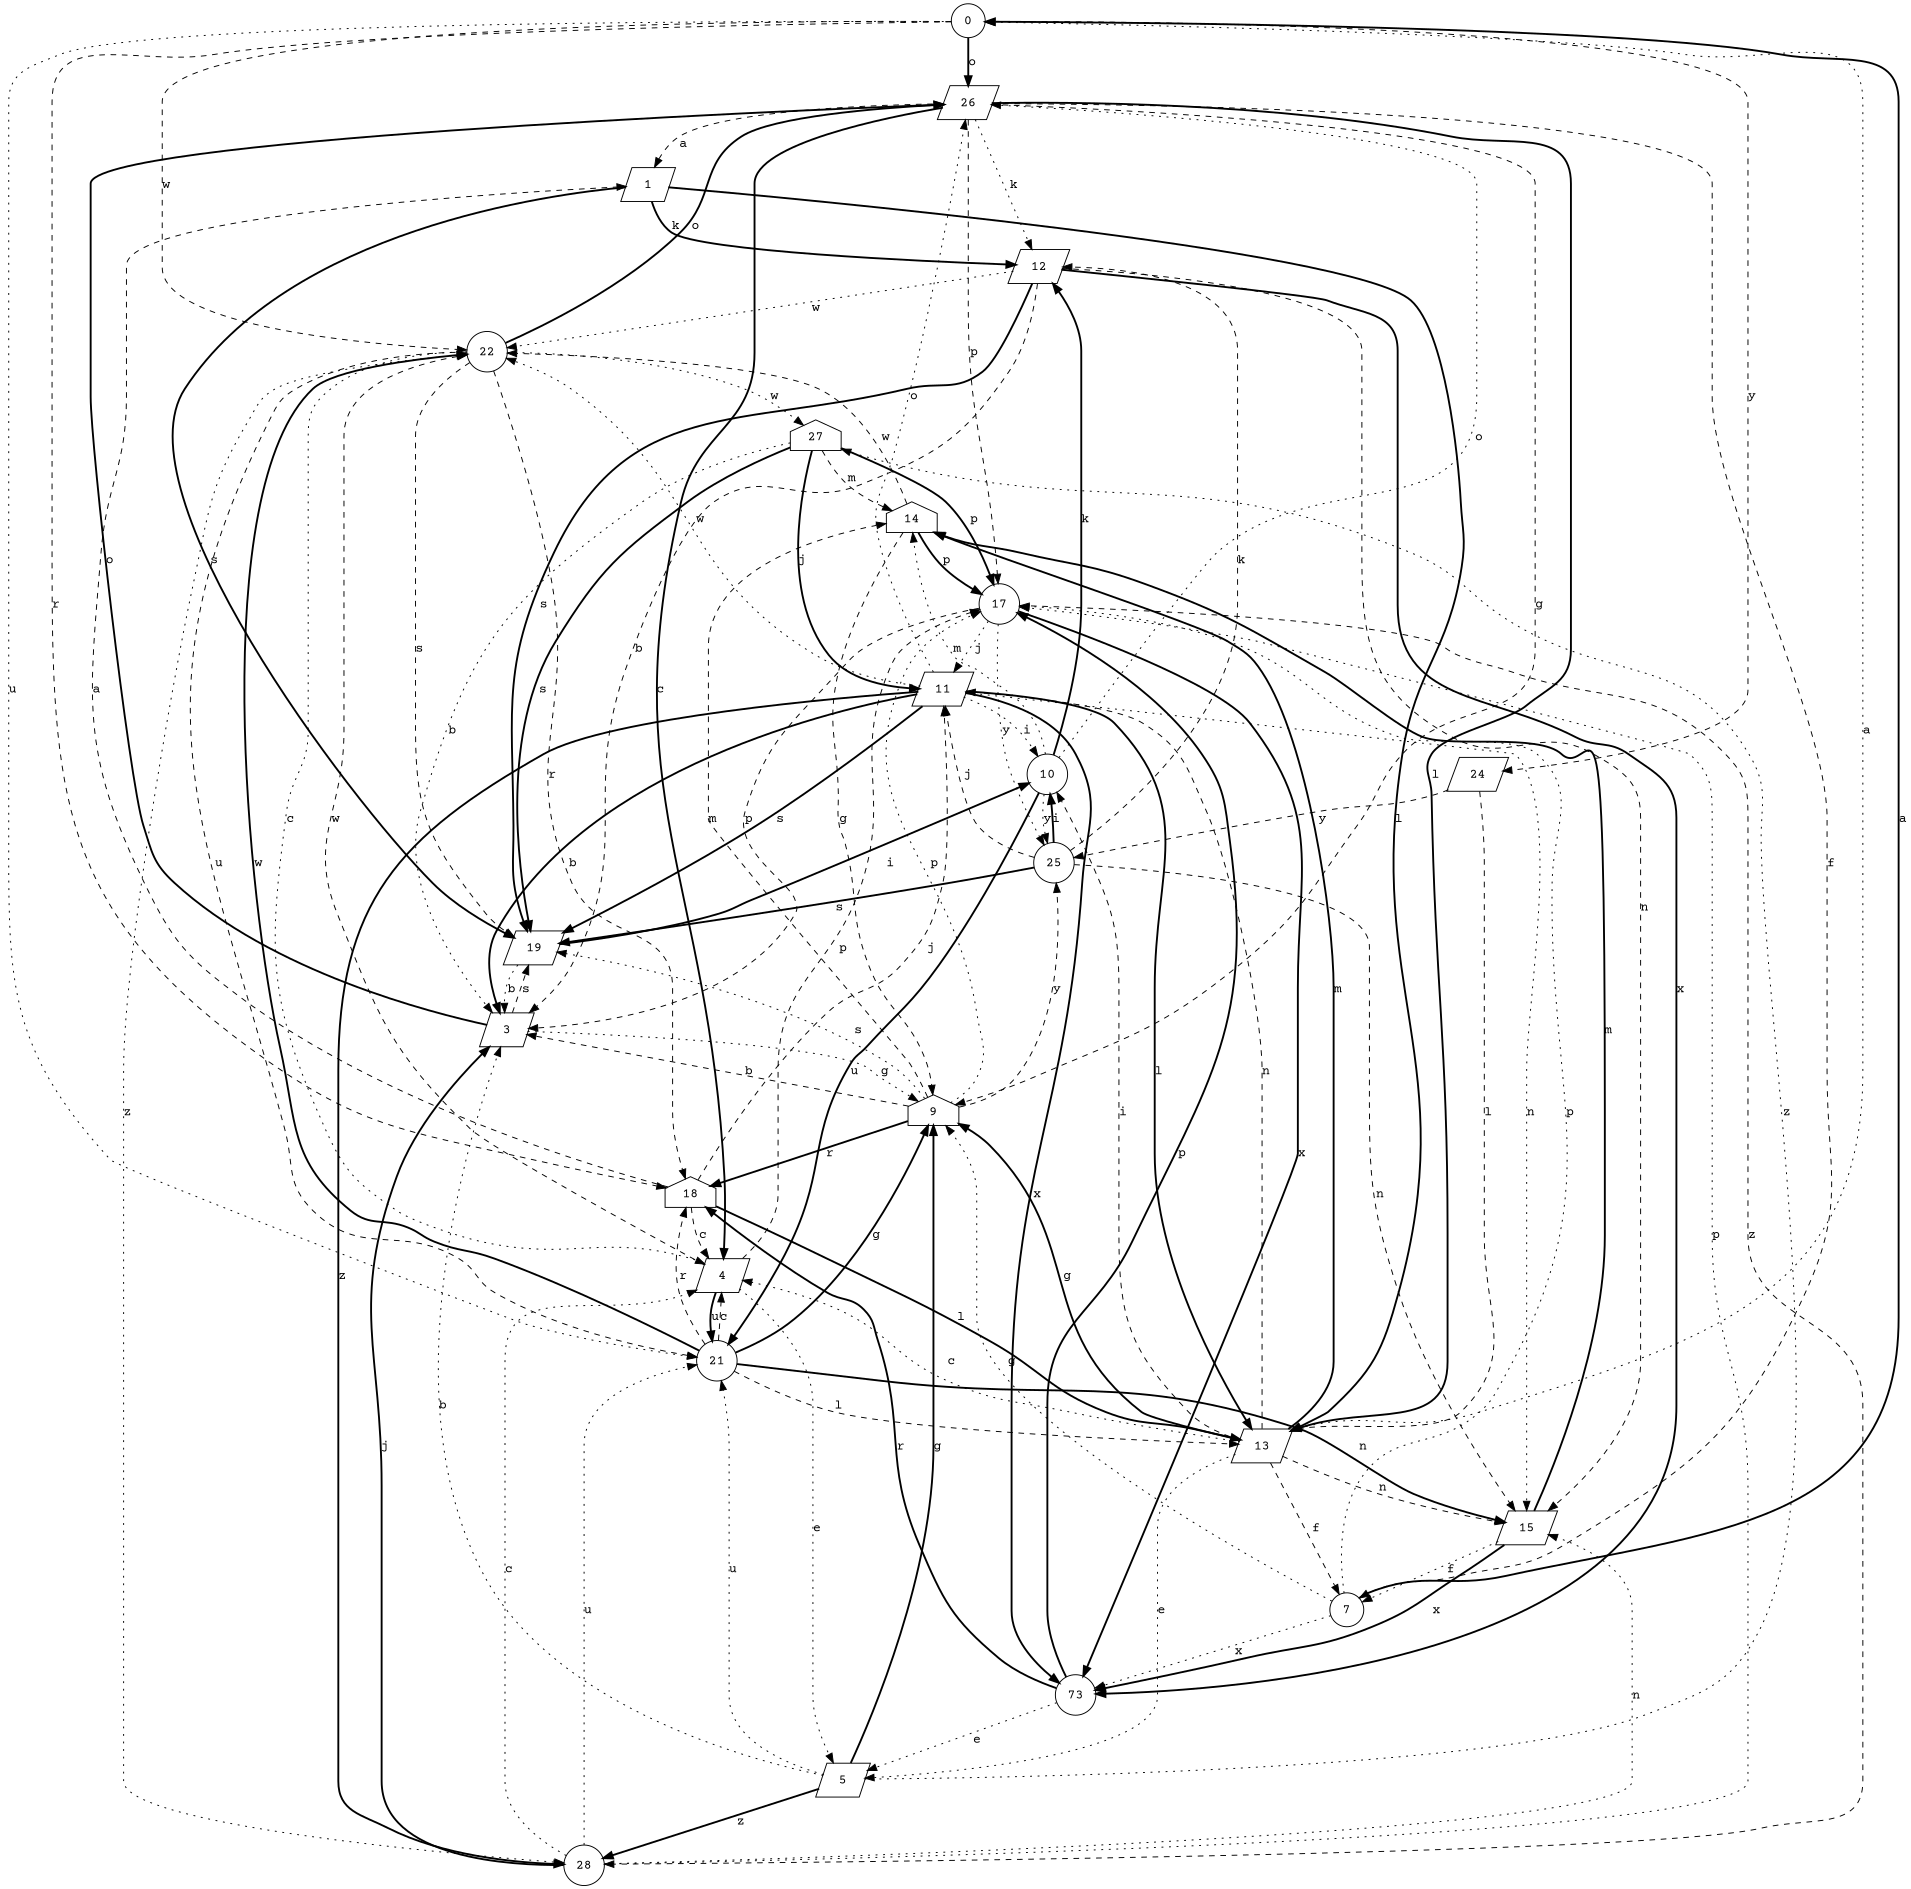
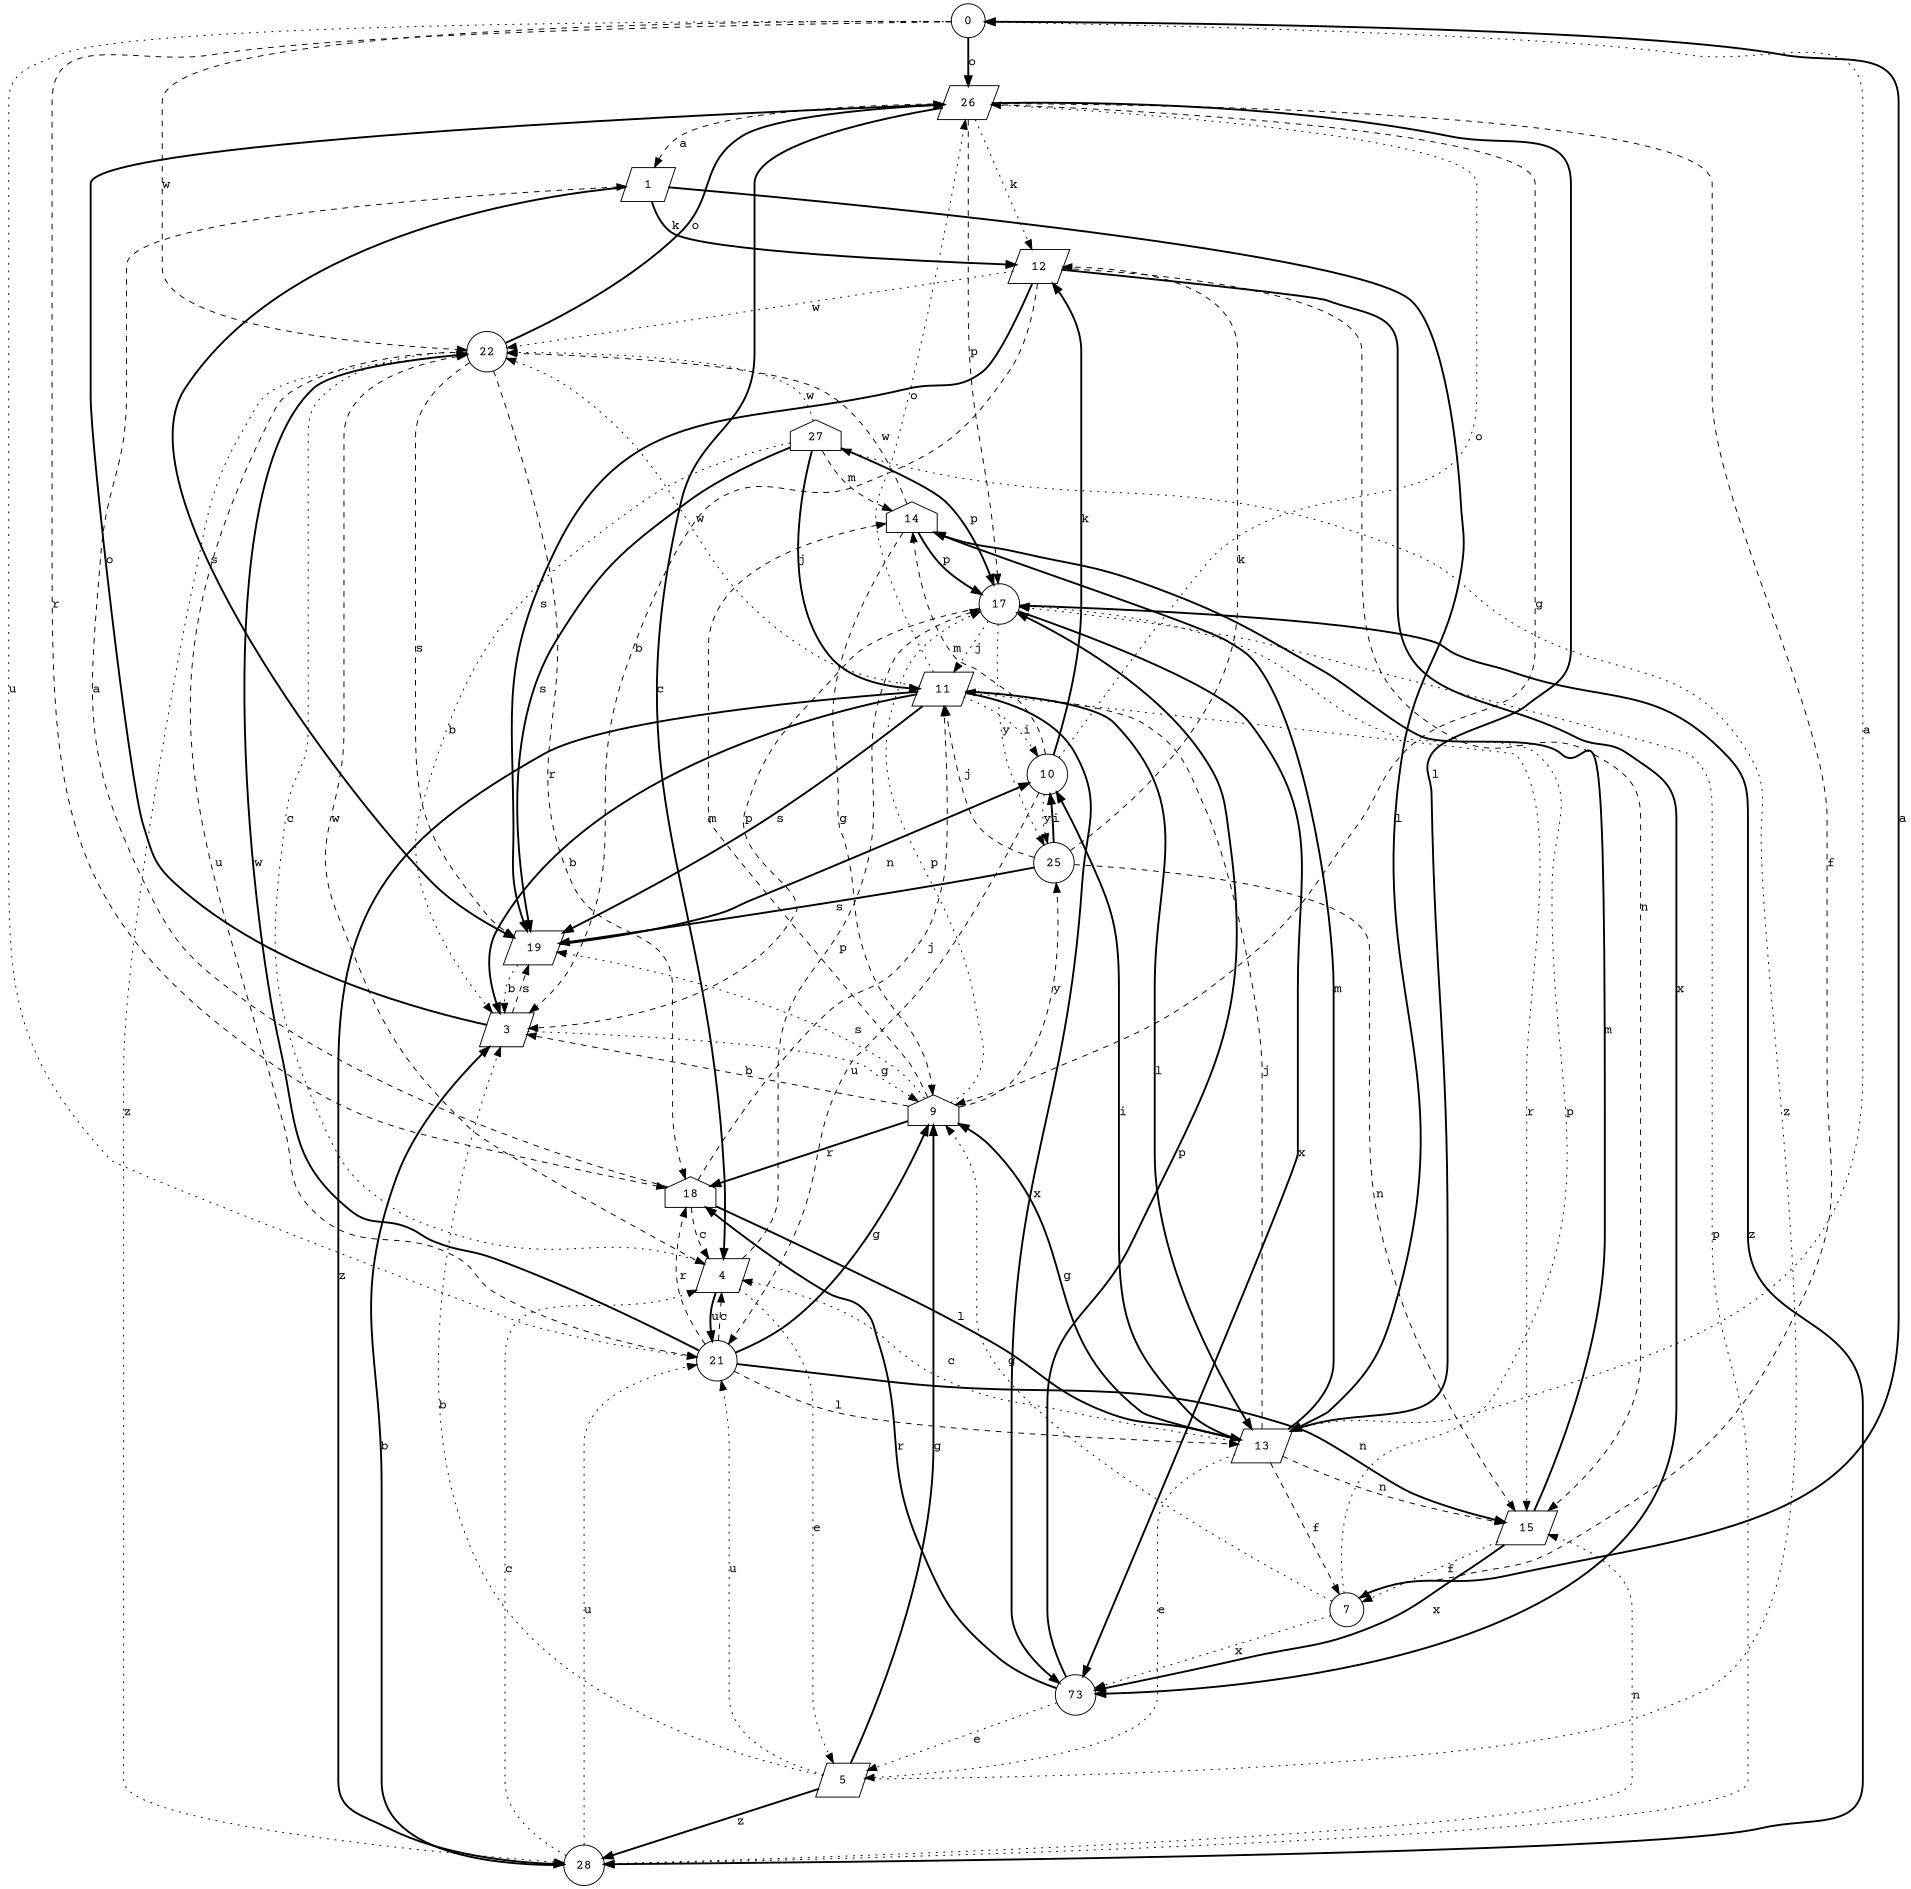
(665, 367) -> (677, 360)
(966, 665) -> (966, 665)
(1478, 774) -> none
(891, 863) -> (891, 863)
(873, 1040) -> (873, 1040)
(1266, 1071) -> (1266, 1071)
(1531, 1112) -> (1531, 1112)
(1119, 1141) -> (1119, 1141)
(385, 1446) -> (385, 1446)
(1863, 1511) -> (1863, 1511)
